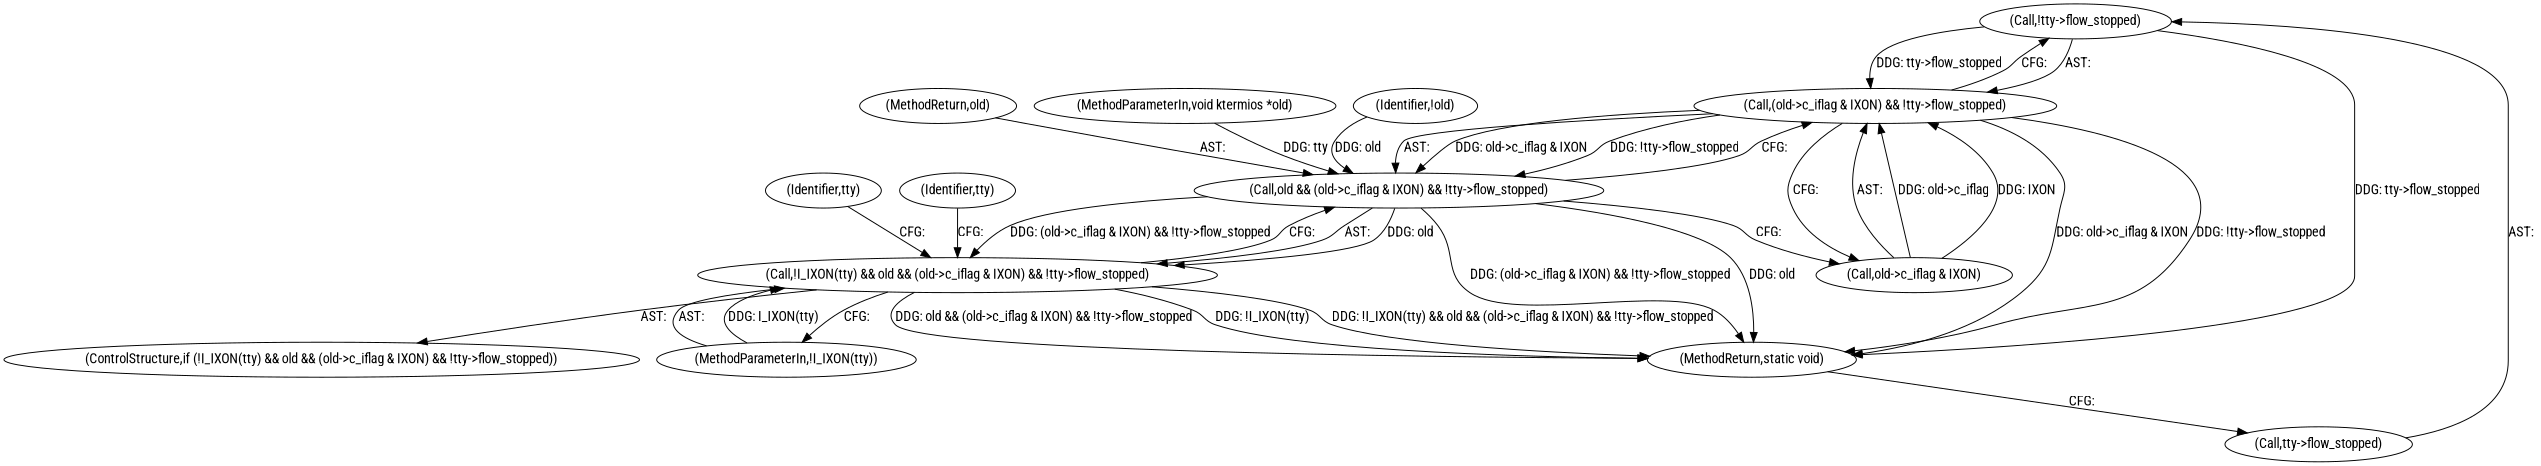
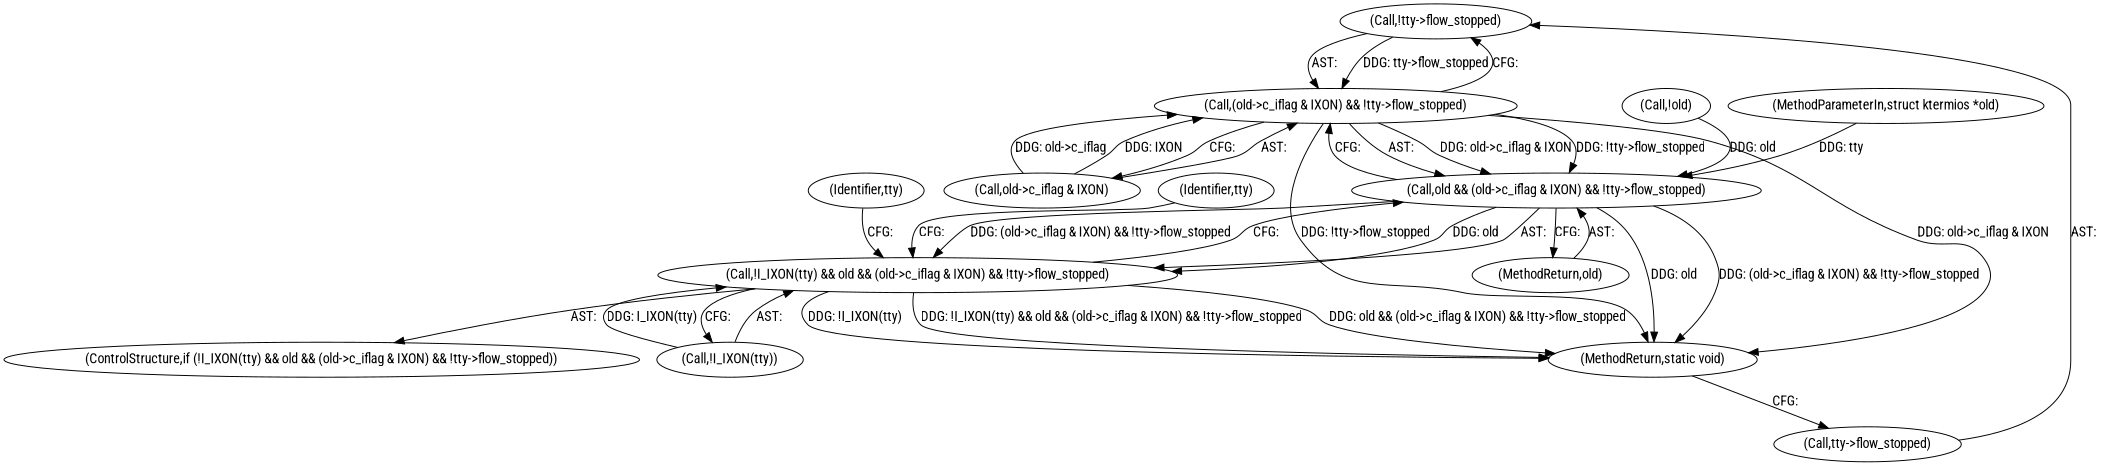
(1185, 106) -> (1886, 106)
(1415, 106) -> (1666, 106)
(1700, 217) -> (1555, 228)
(2307, 306) -> none
(786, 360) -> (730, 360)
